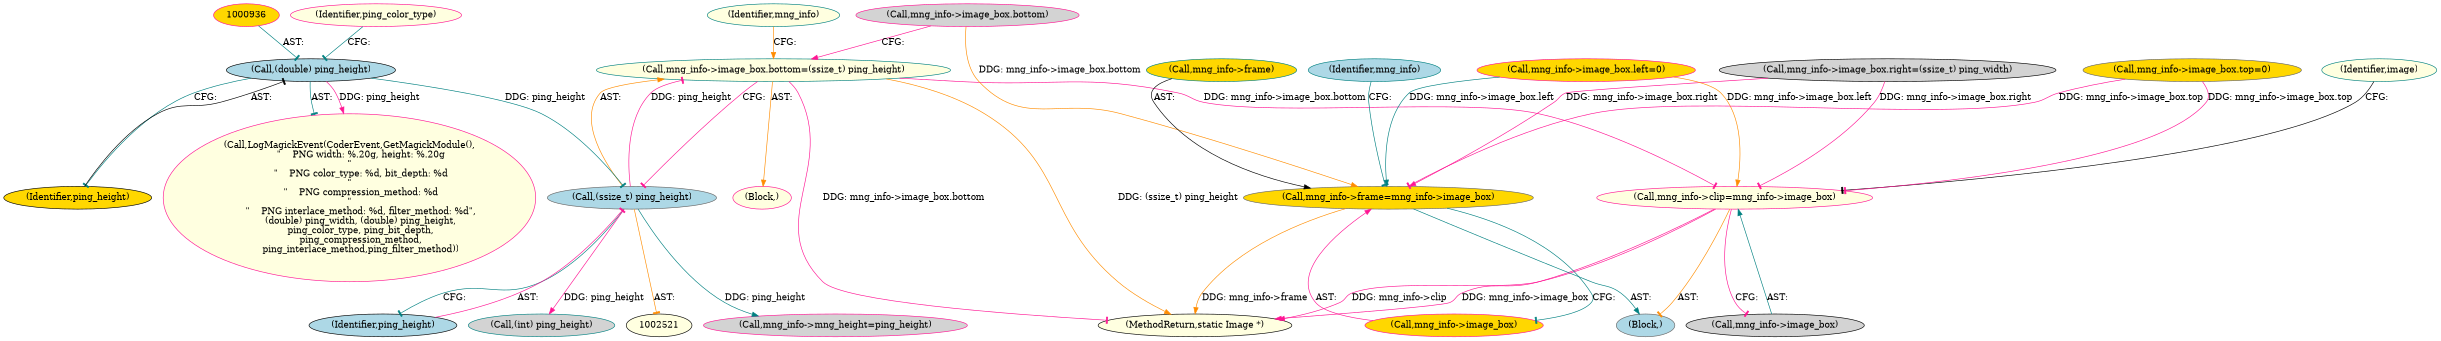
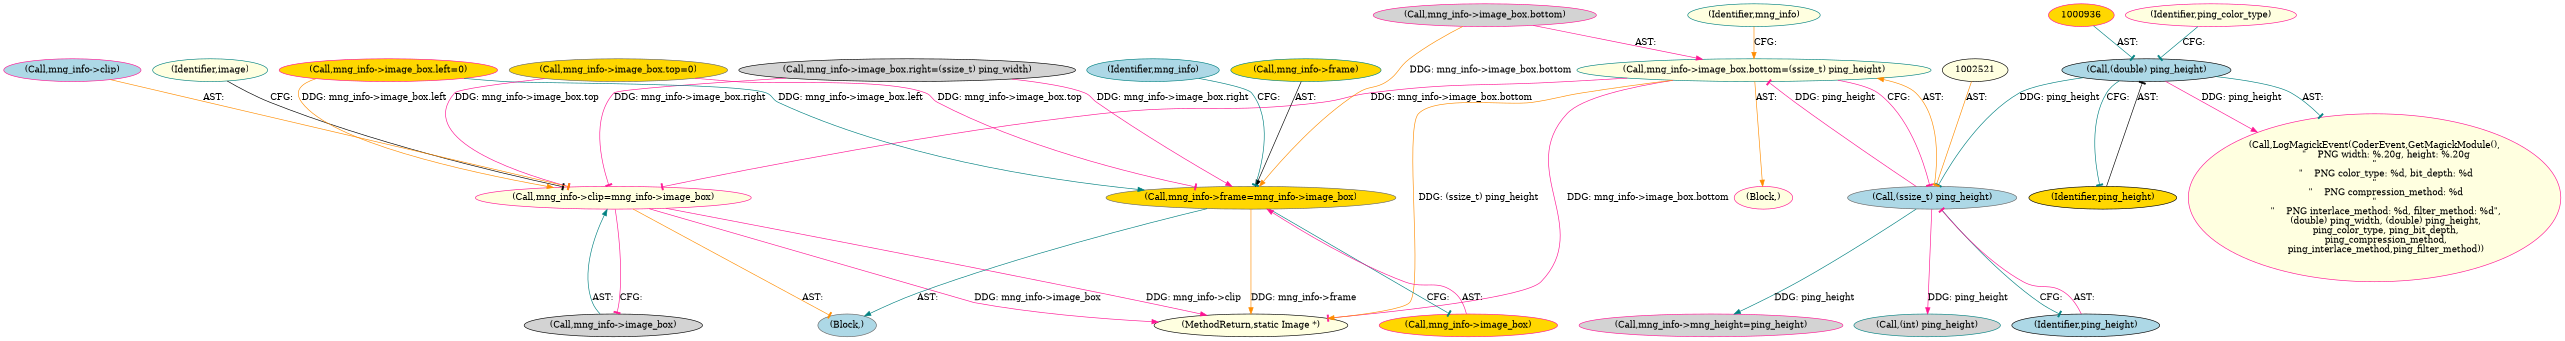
(895, 43) -> (1647, 43)
none -> (72, 70)
(645, 260) -> (1954, 132)
